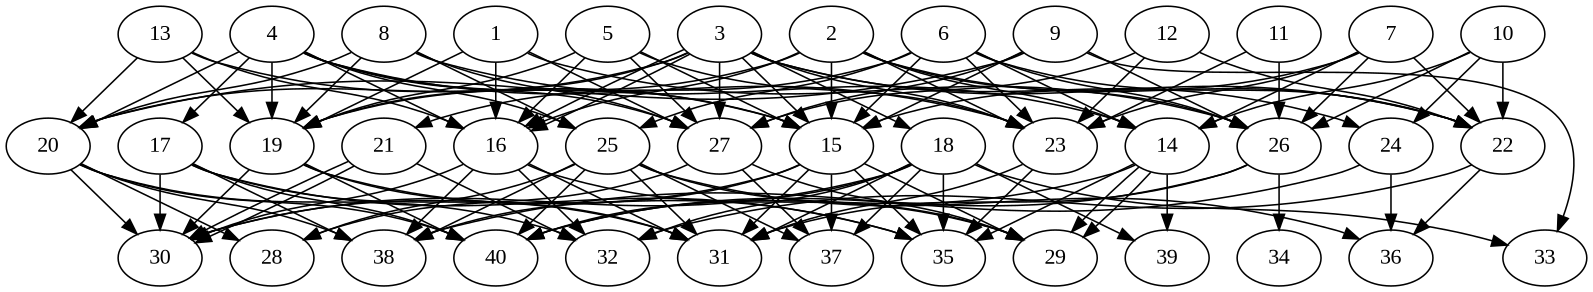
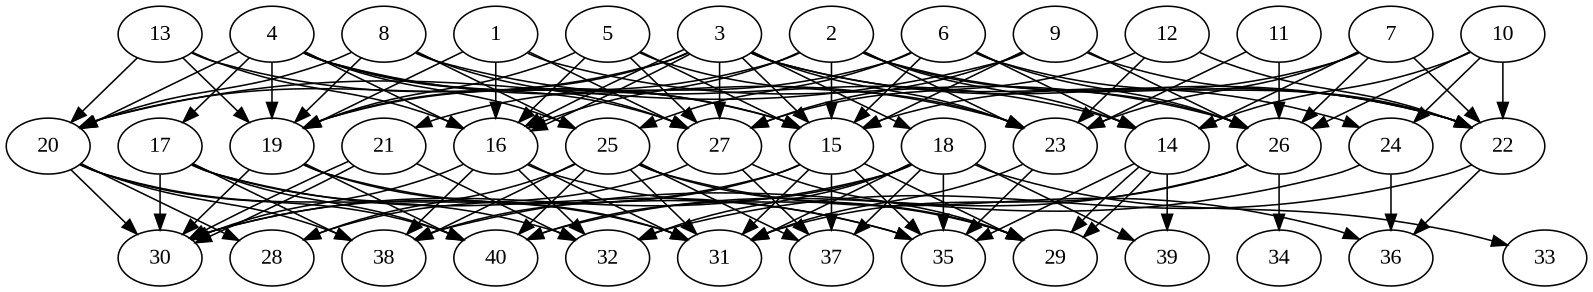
(1480, 83) -> (1271, 90)
(994, 85) -> none
(840, 202) -> none
